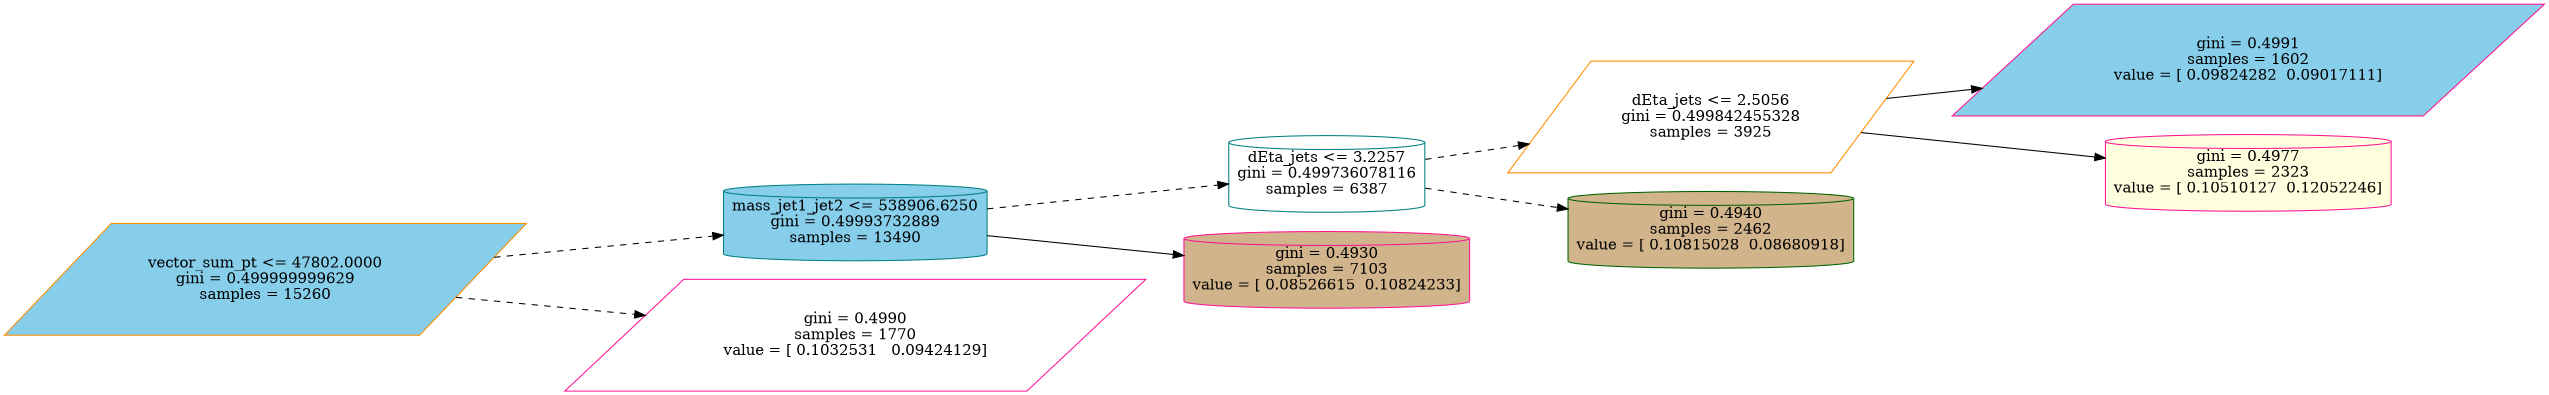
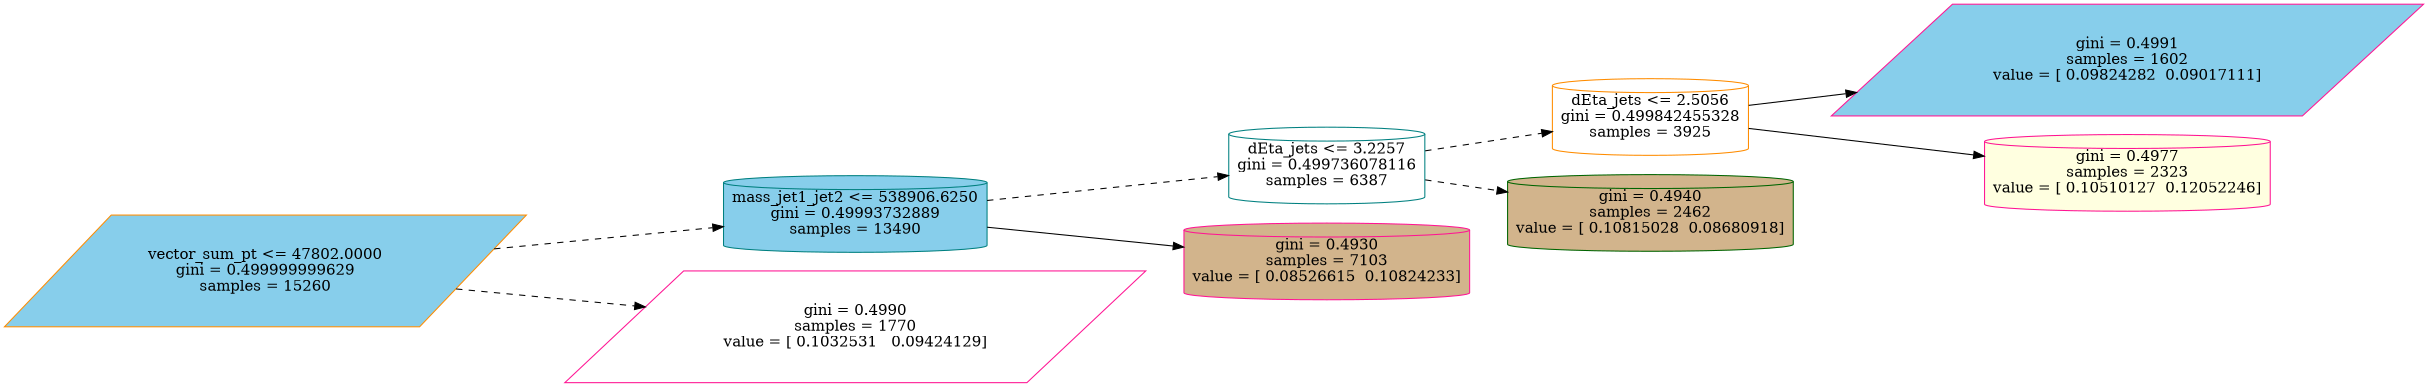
(1711, 117) -> (1650, 117)
